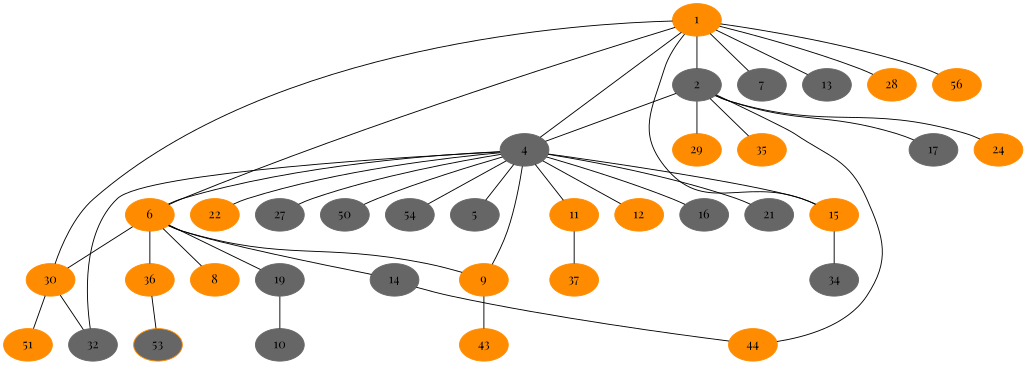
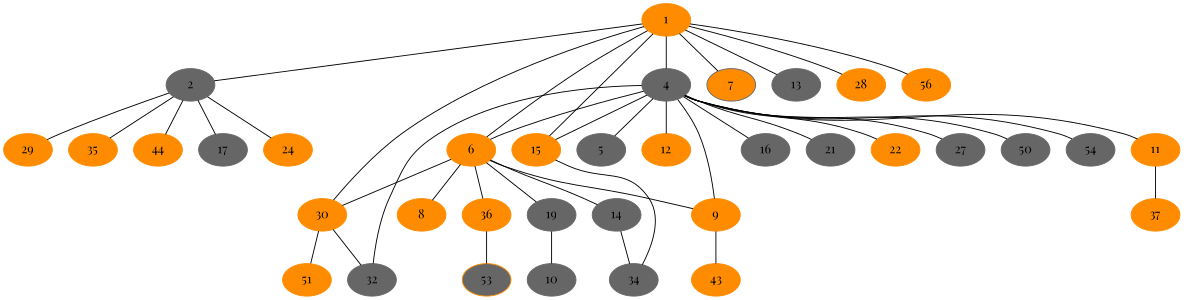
(762, 85) -> (731, 85)
(611, 117) -> none
(572, 318) -> (625, 247)
